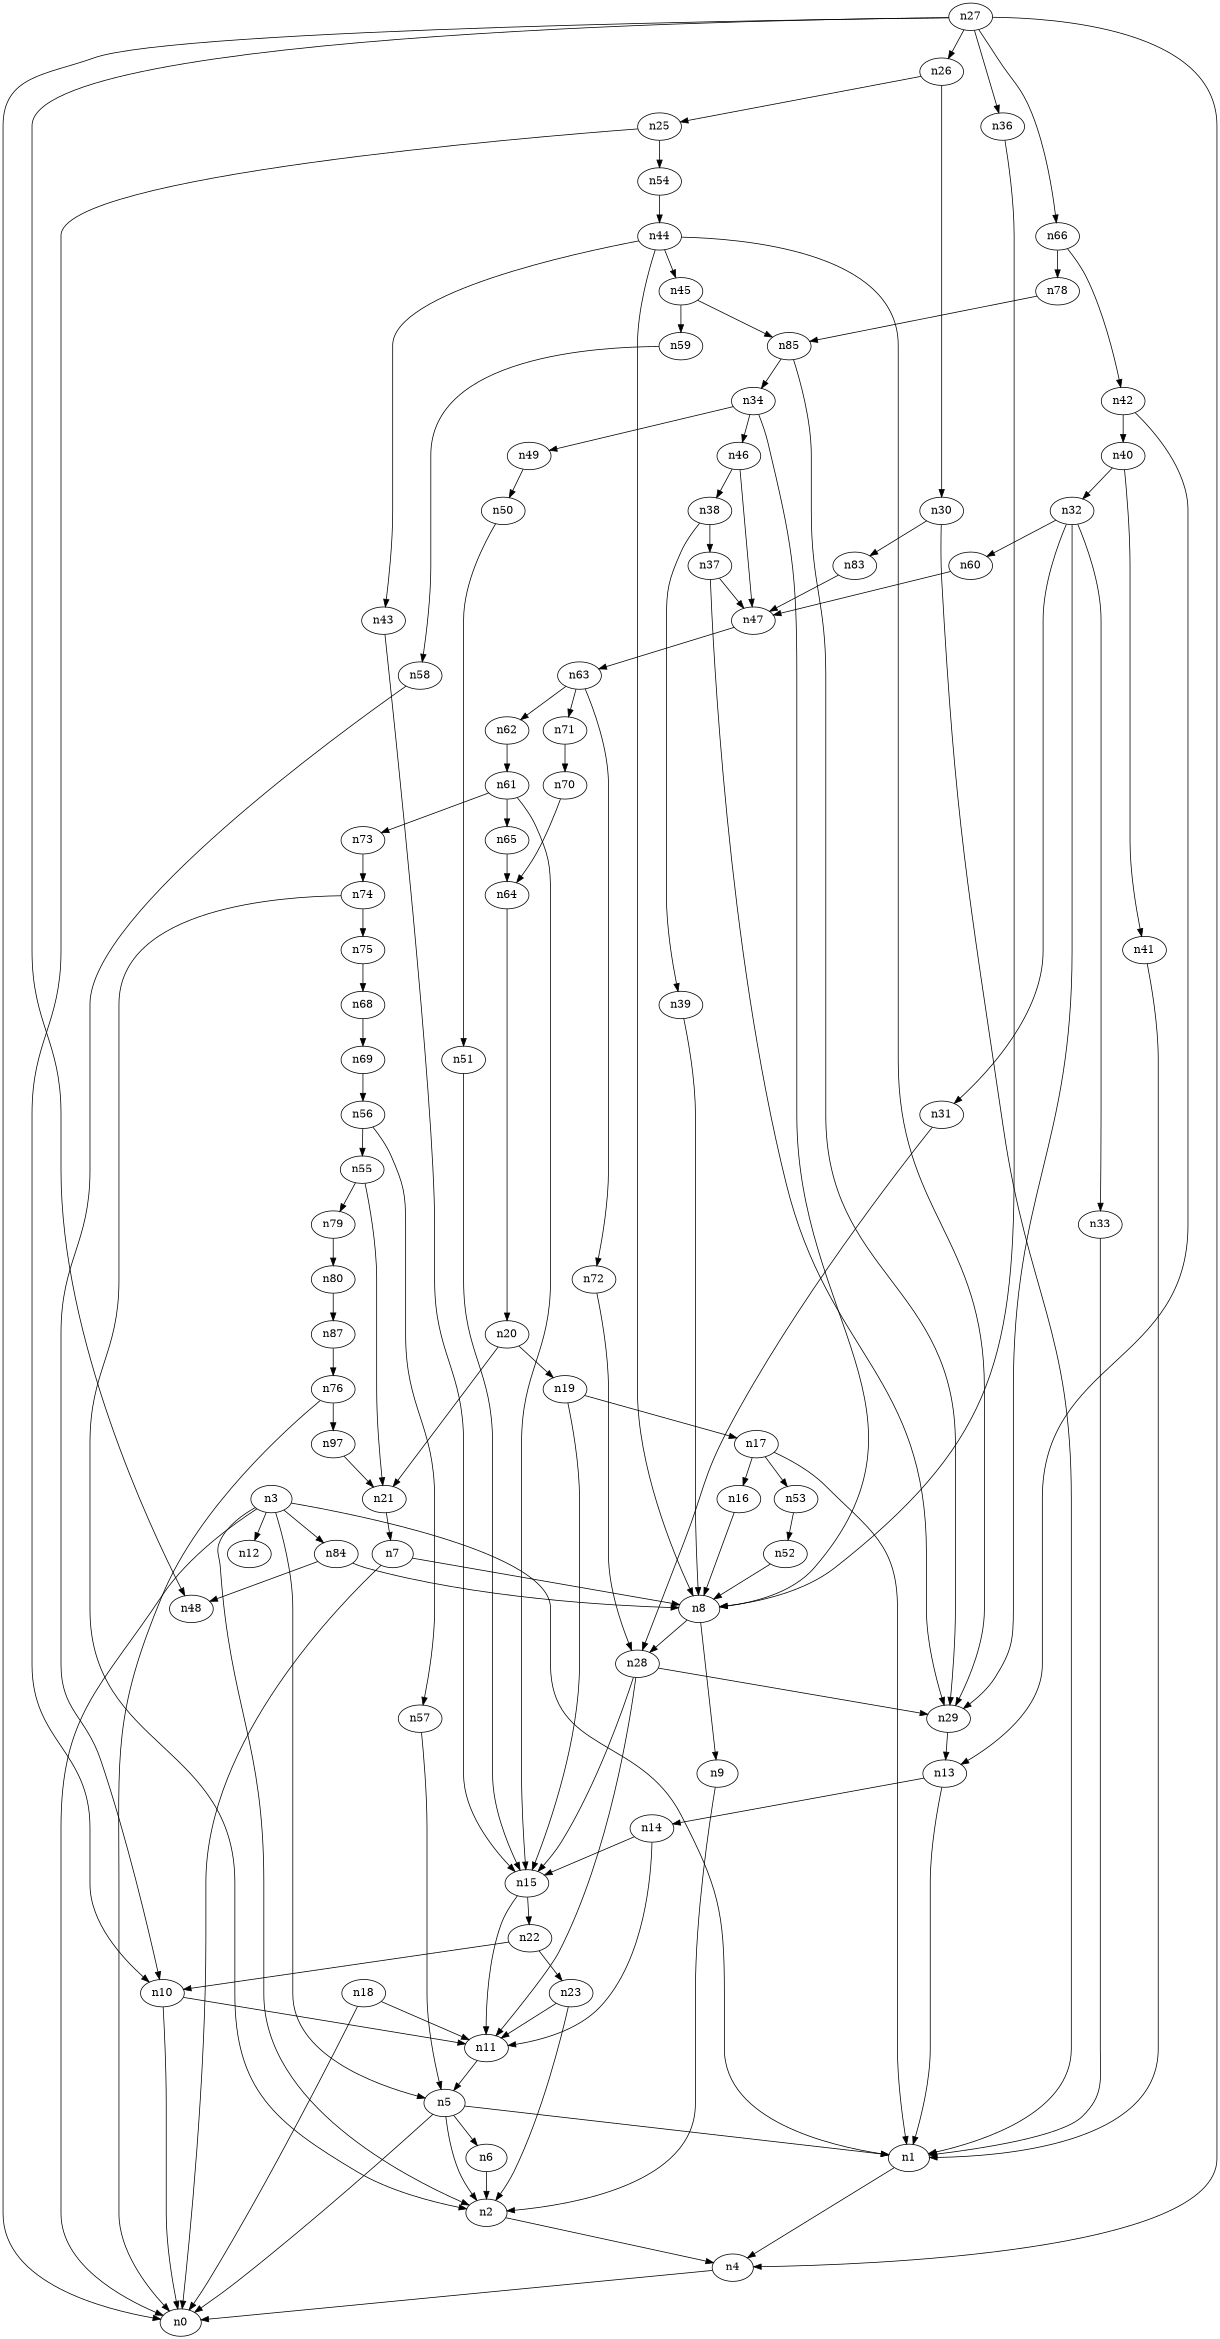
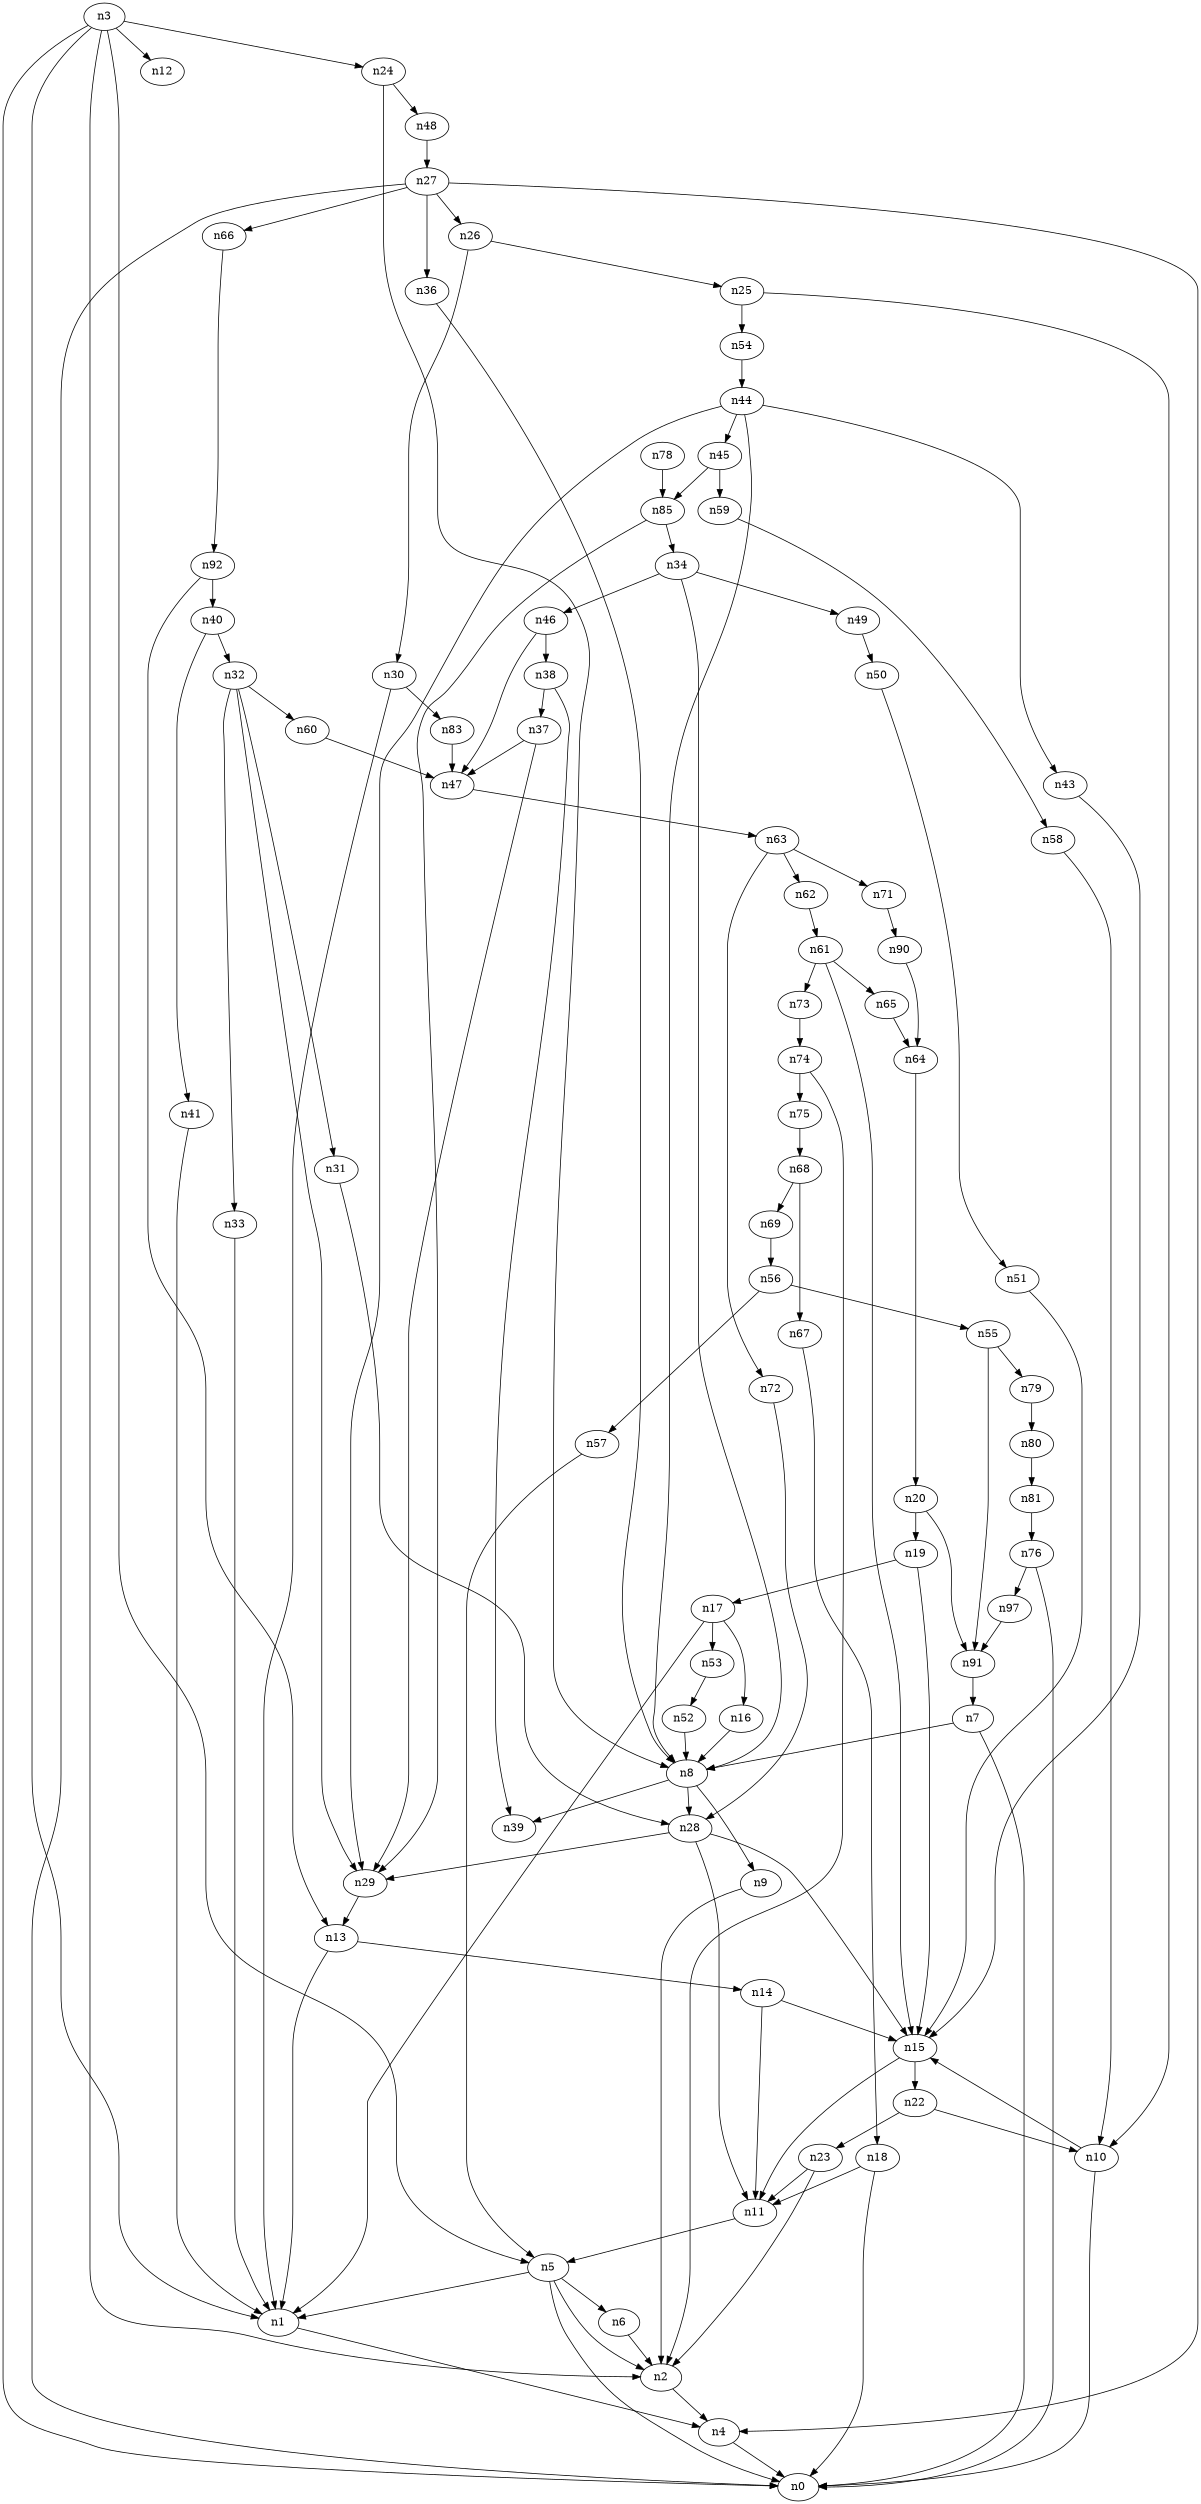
(1058, 260) -> none
(32, 401) -> (427, 150)
(1123, 401) -> (213, 566)
(565, 785) -> (900, 950)
(695, 1303) -> (604, 1800)
(333, 1334) -> (1032, 1499)
none -> (800, 1334)
(384, 1499) -> (973, 1664)
(336, 1554) -> (384, 72)
(321, 2020) -> (1009, 2105)
